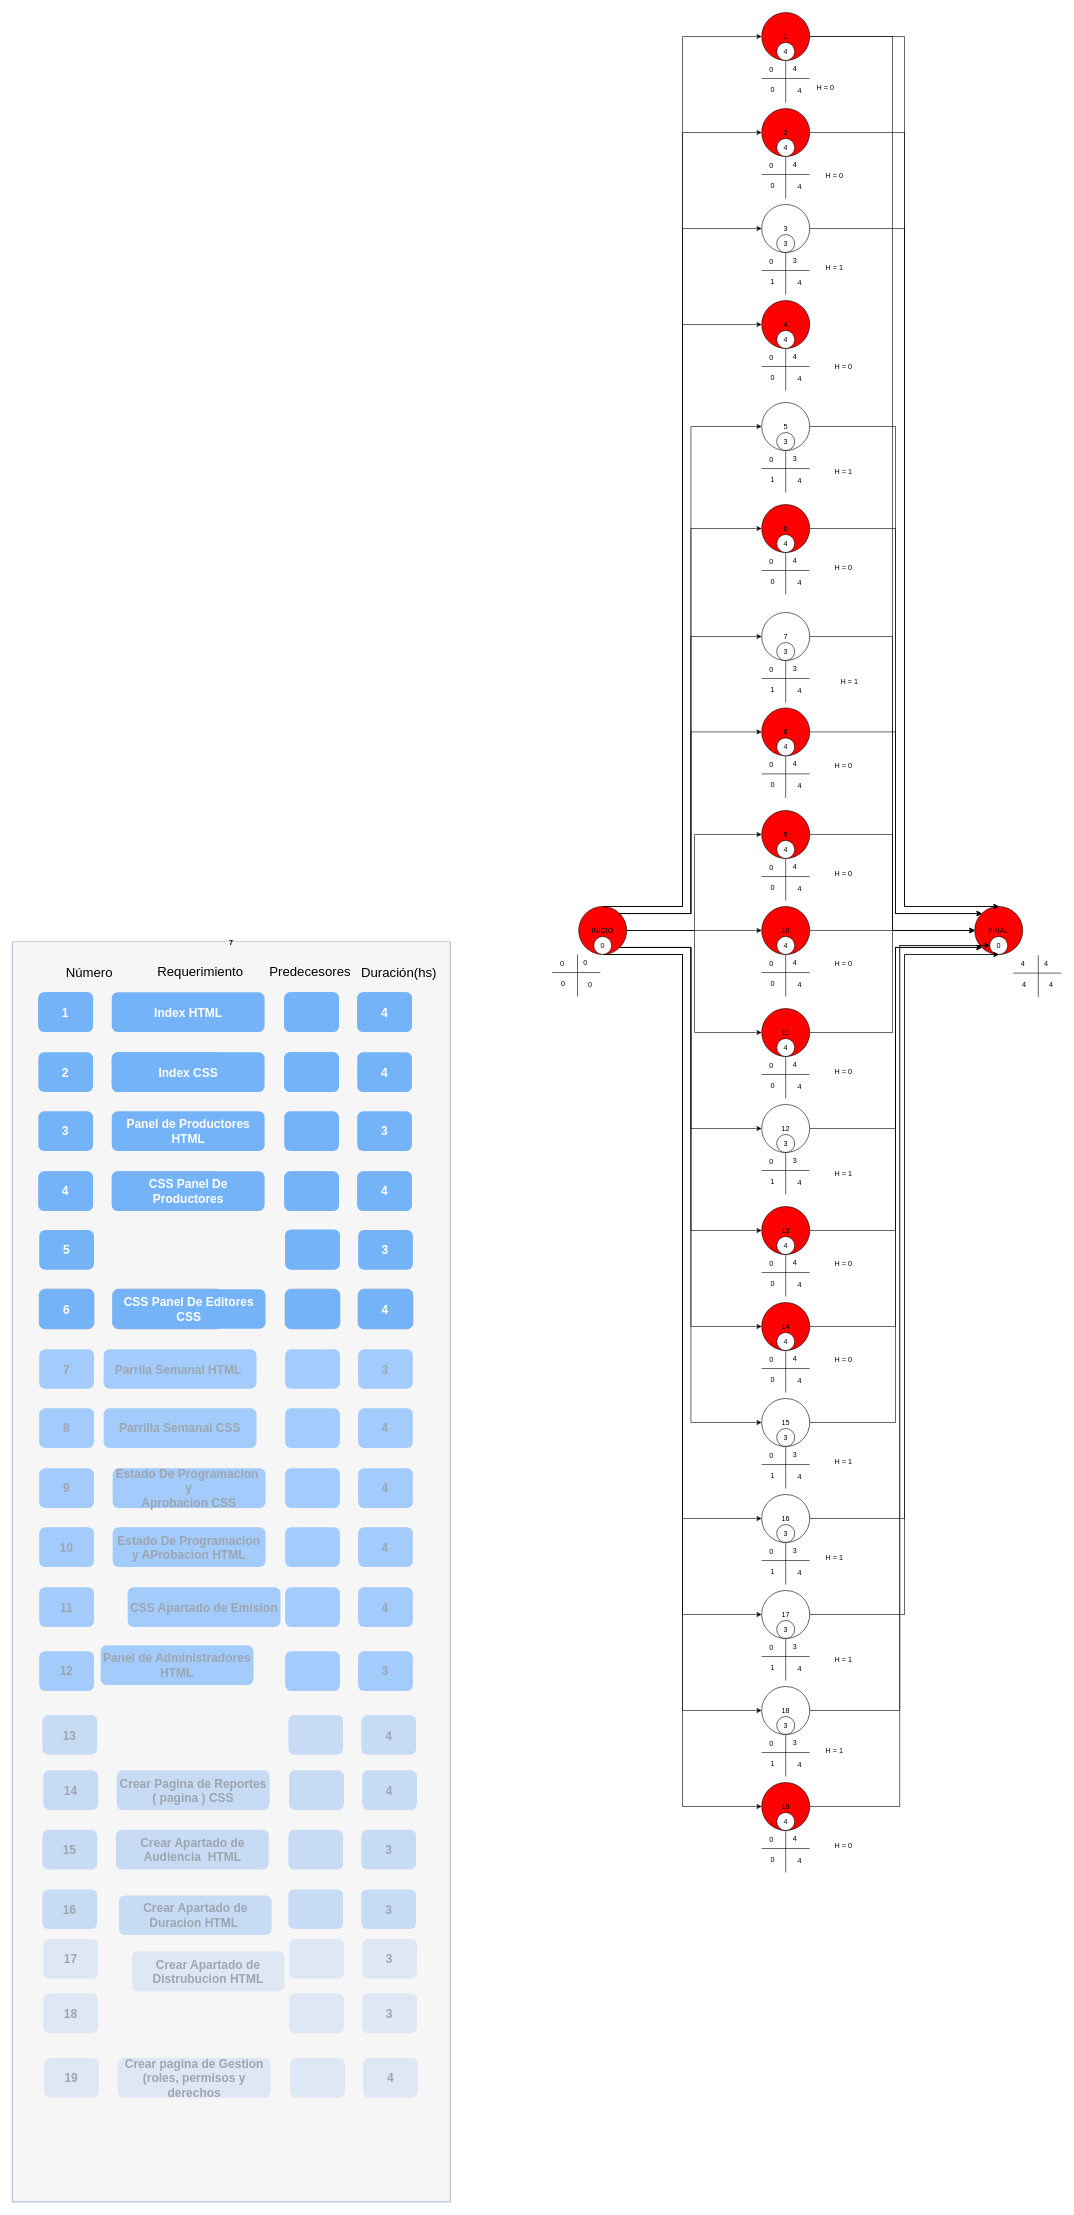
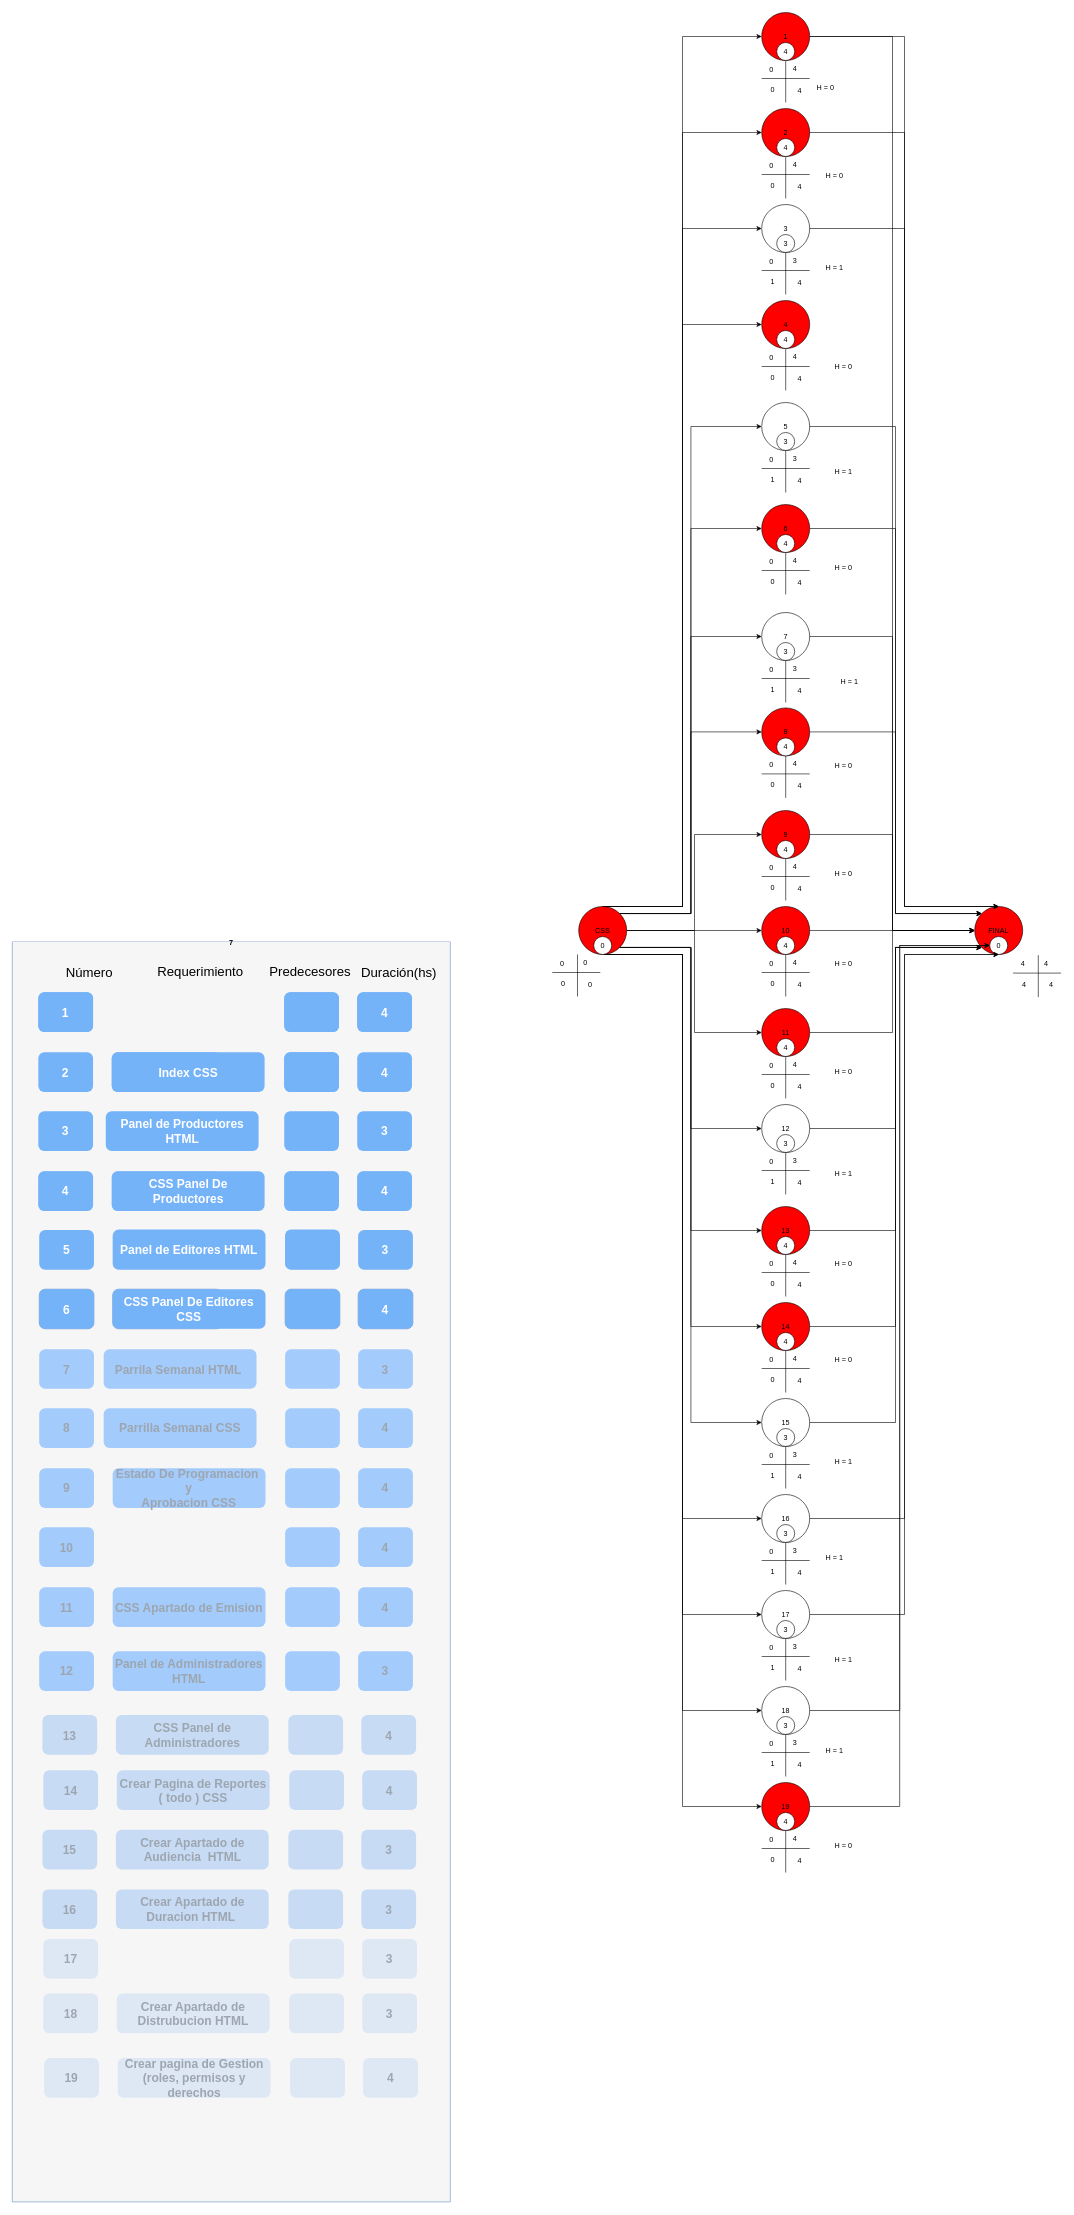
(603, 930) -> (603, 930)
(188, 1012) -> none
(188, 1131) -> (182, 1131)
none -> (189, 1250)
(189, 1547) -> none
(204, 1607) -> (189, 1607)
(177, 1665) -> (189, 1671)
none -> (192, 1735)
(193, 1790) -> (193, 1790)
(195, 1915) -> (192, 1909)
(208, 1971) -> (193, 2013)
